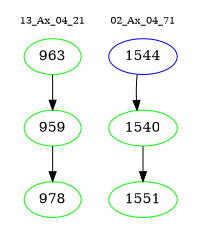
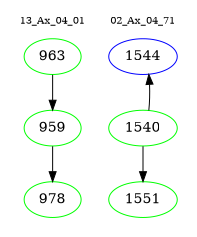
(53, 21) -> (53, 21)
(136, 87) -> (150, 98)
